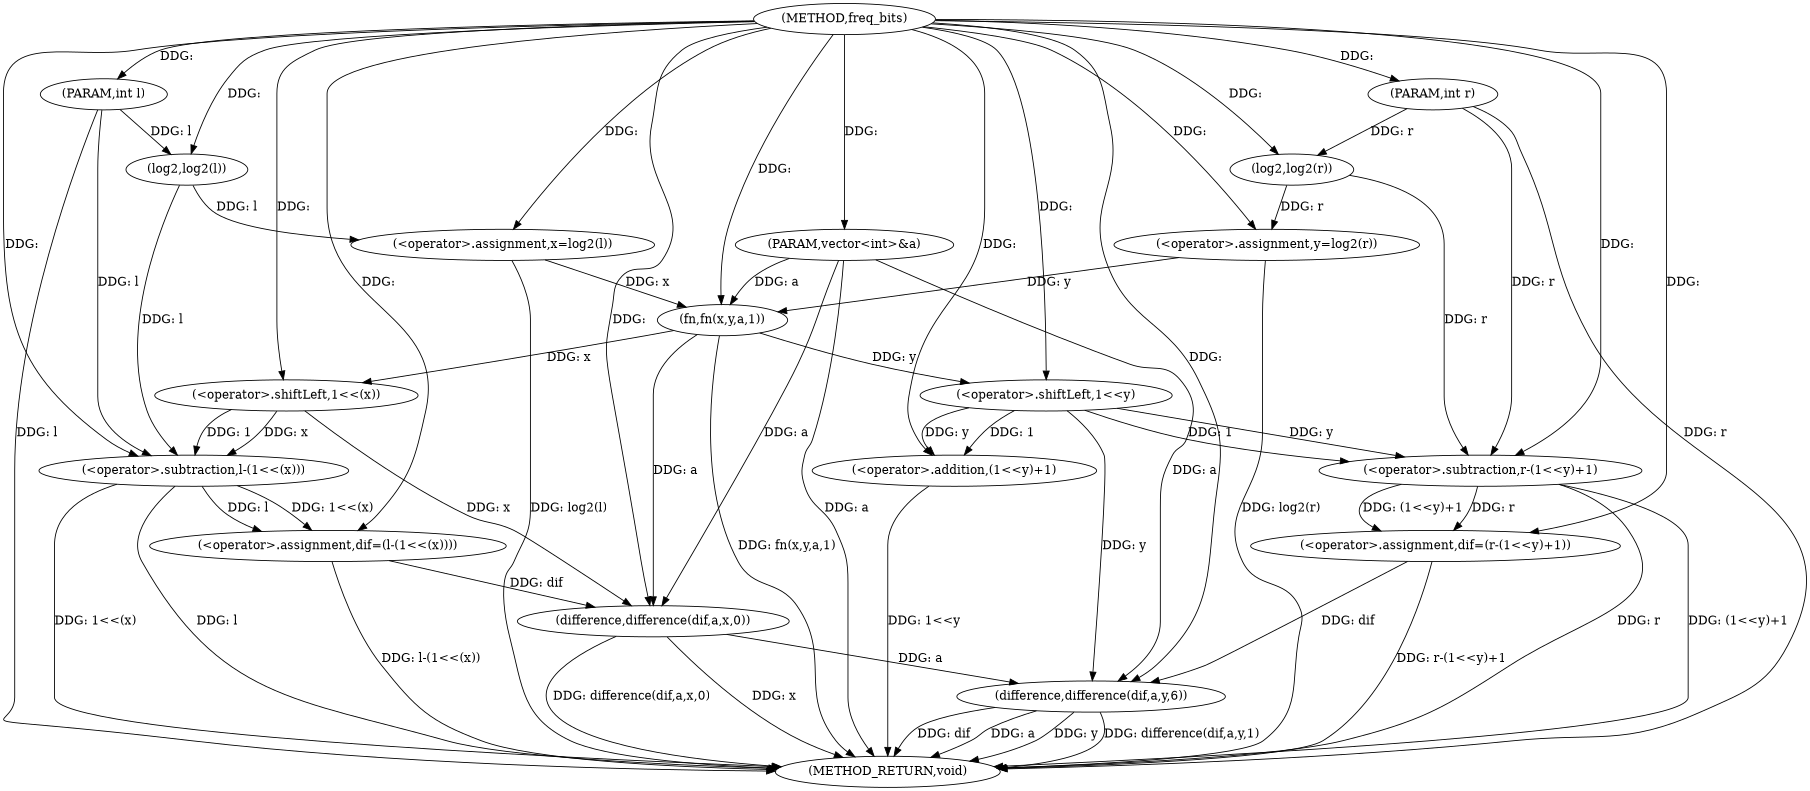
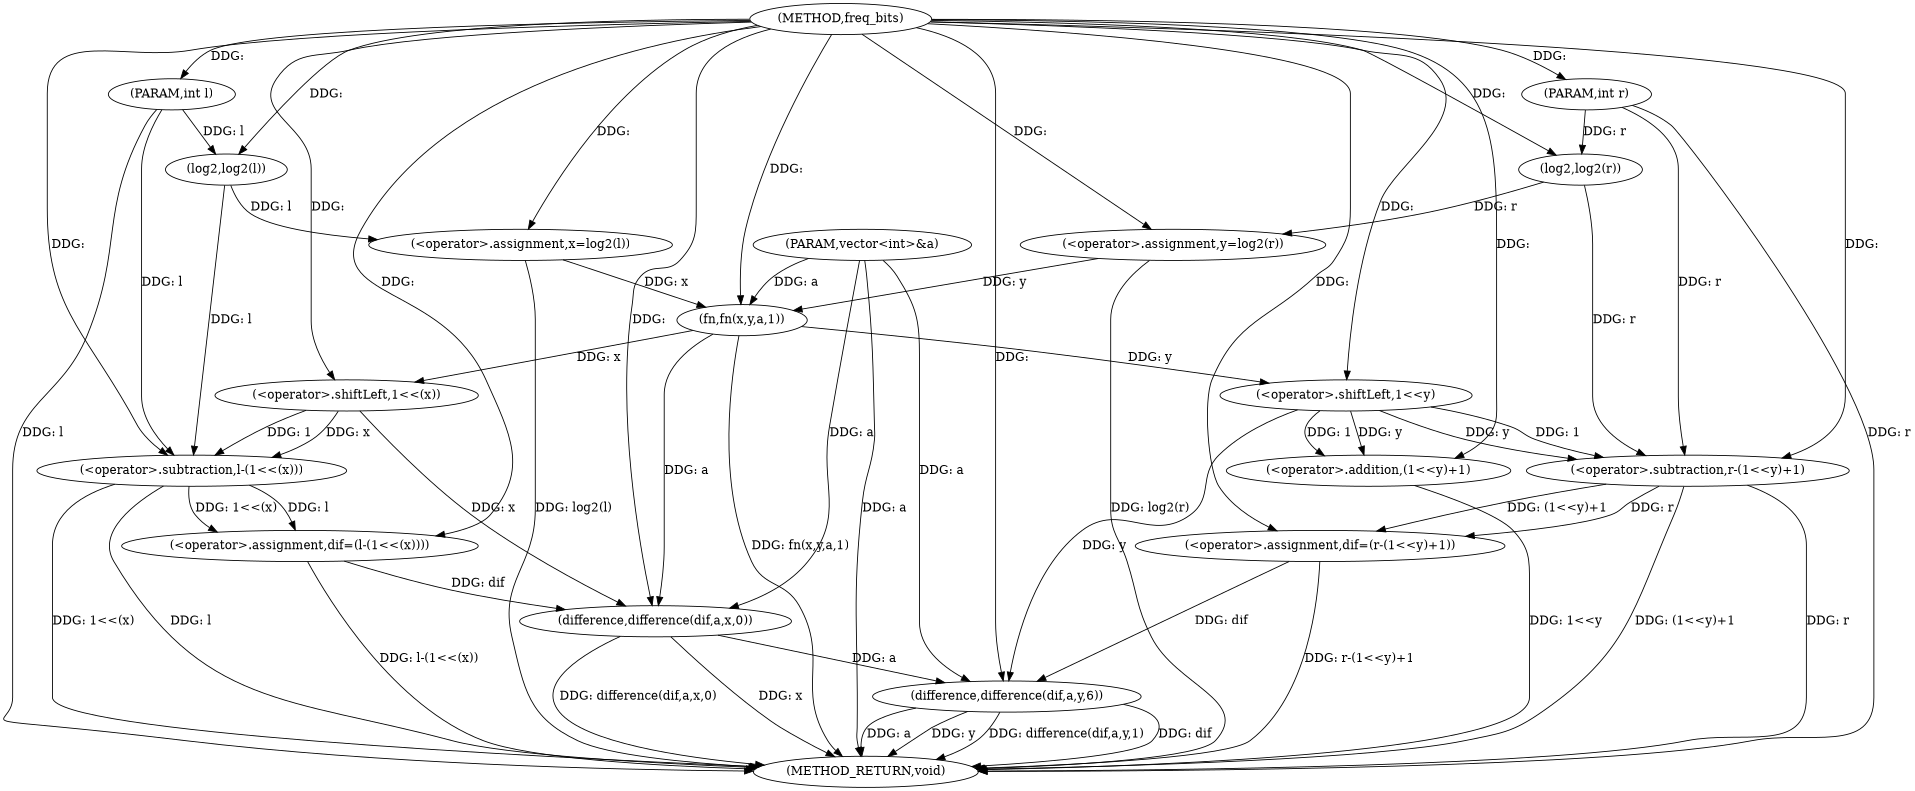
(845, 128) -> none
